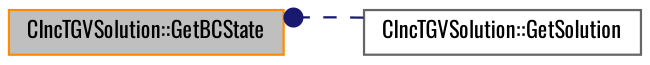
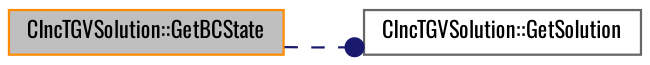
(333, 17) -> (315, 47)
